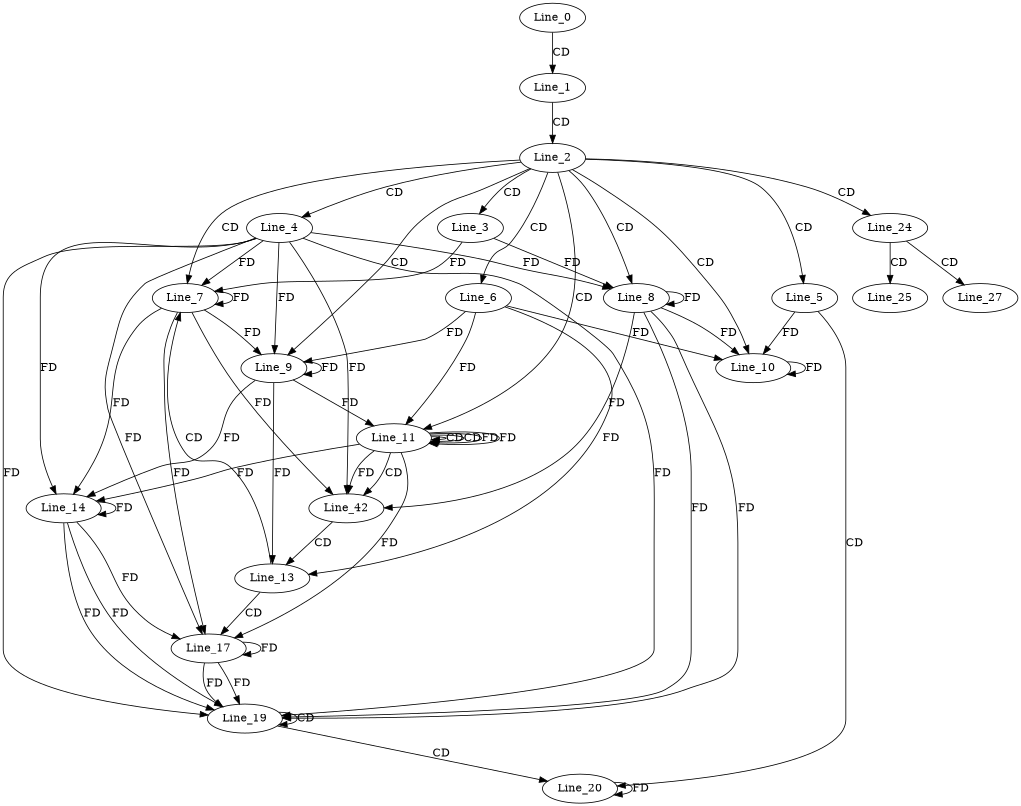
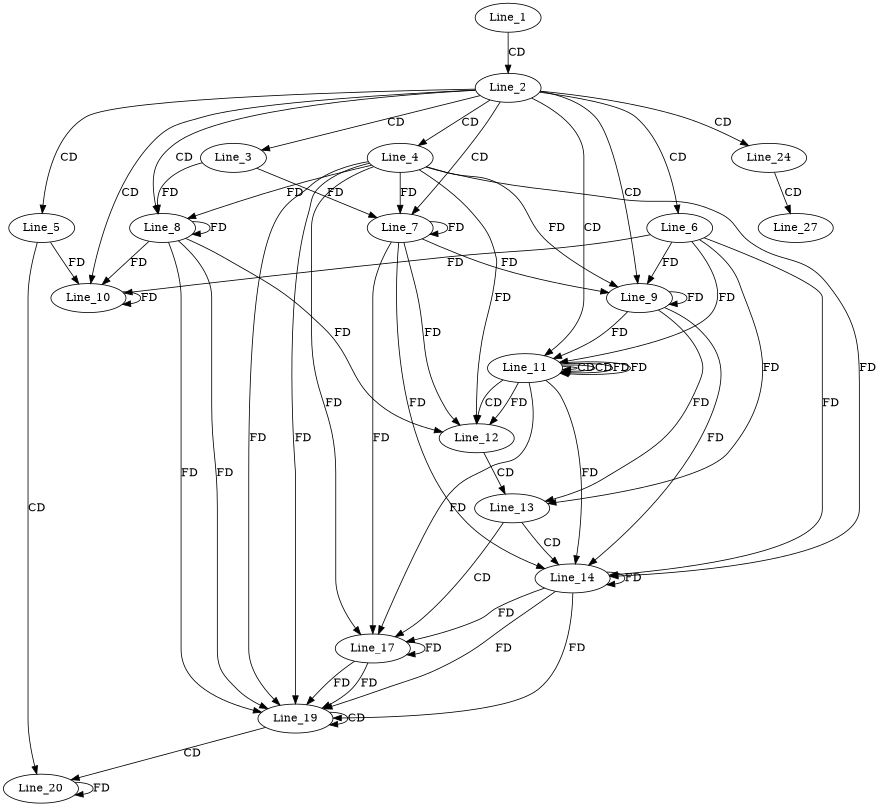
(553, 18) -> none
(890, 298) -> none
none -> (822, 448)
(187, 454) -> (537, 541)
(346, 508) -> (477, 438)
